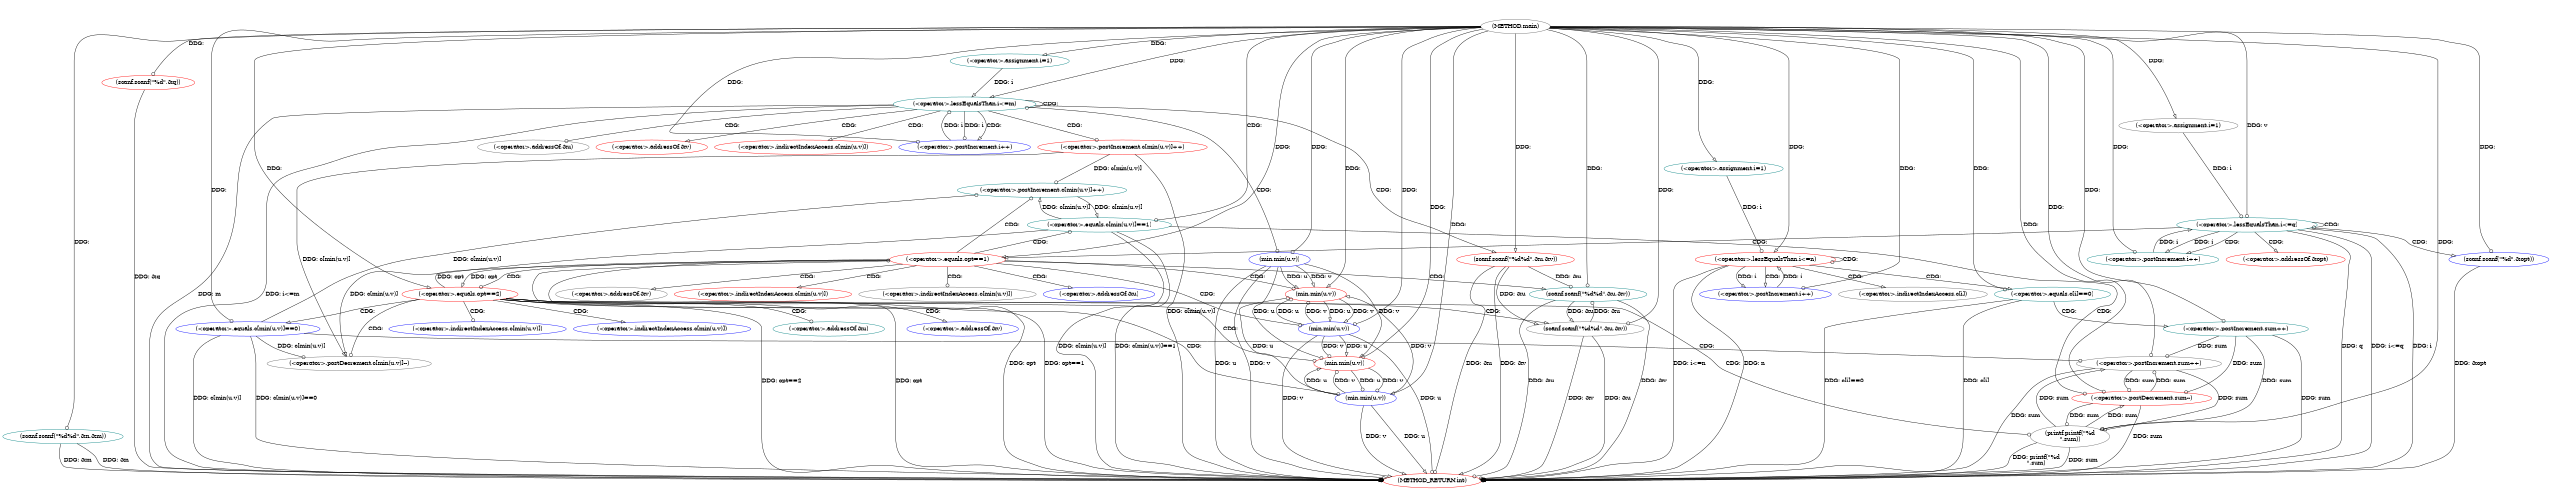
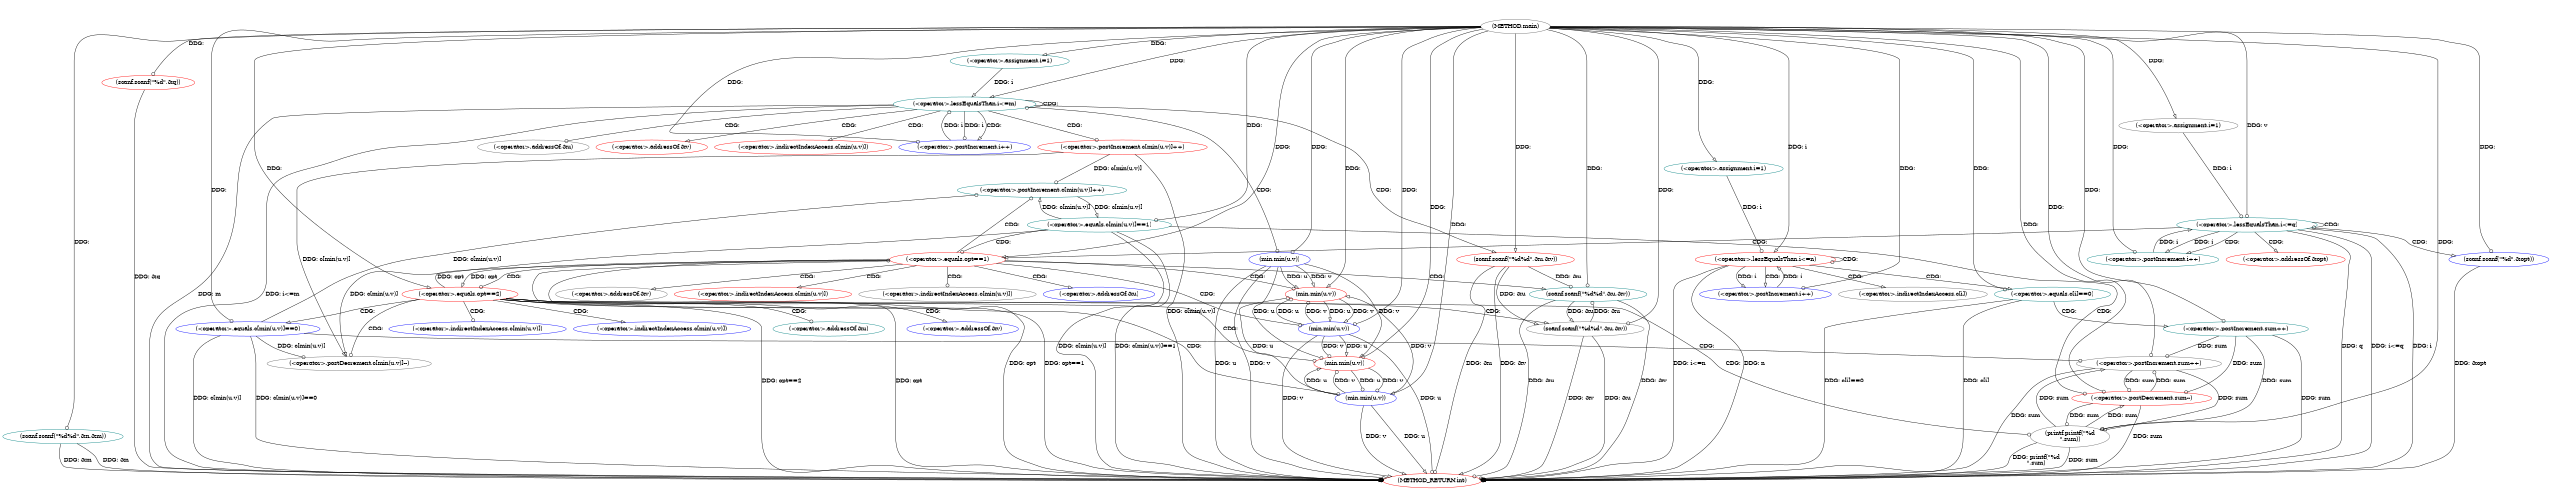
(1255, 126) -> (1255, 126)
(1798, 147) -> (1798, 147)
(1021, 243) -> (1004, 237)
